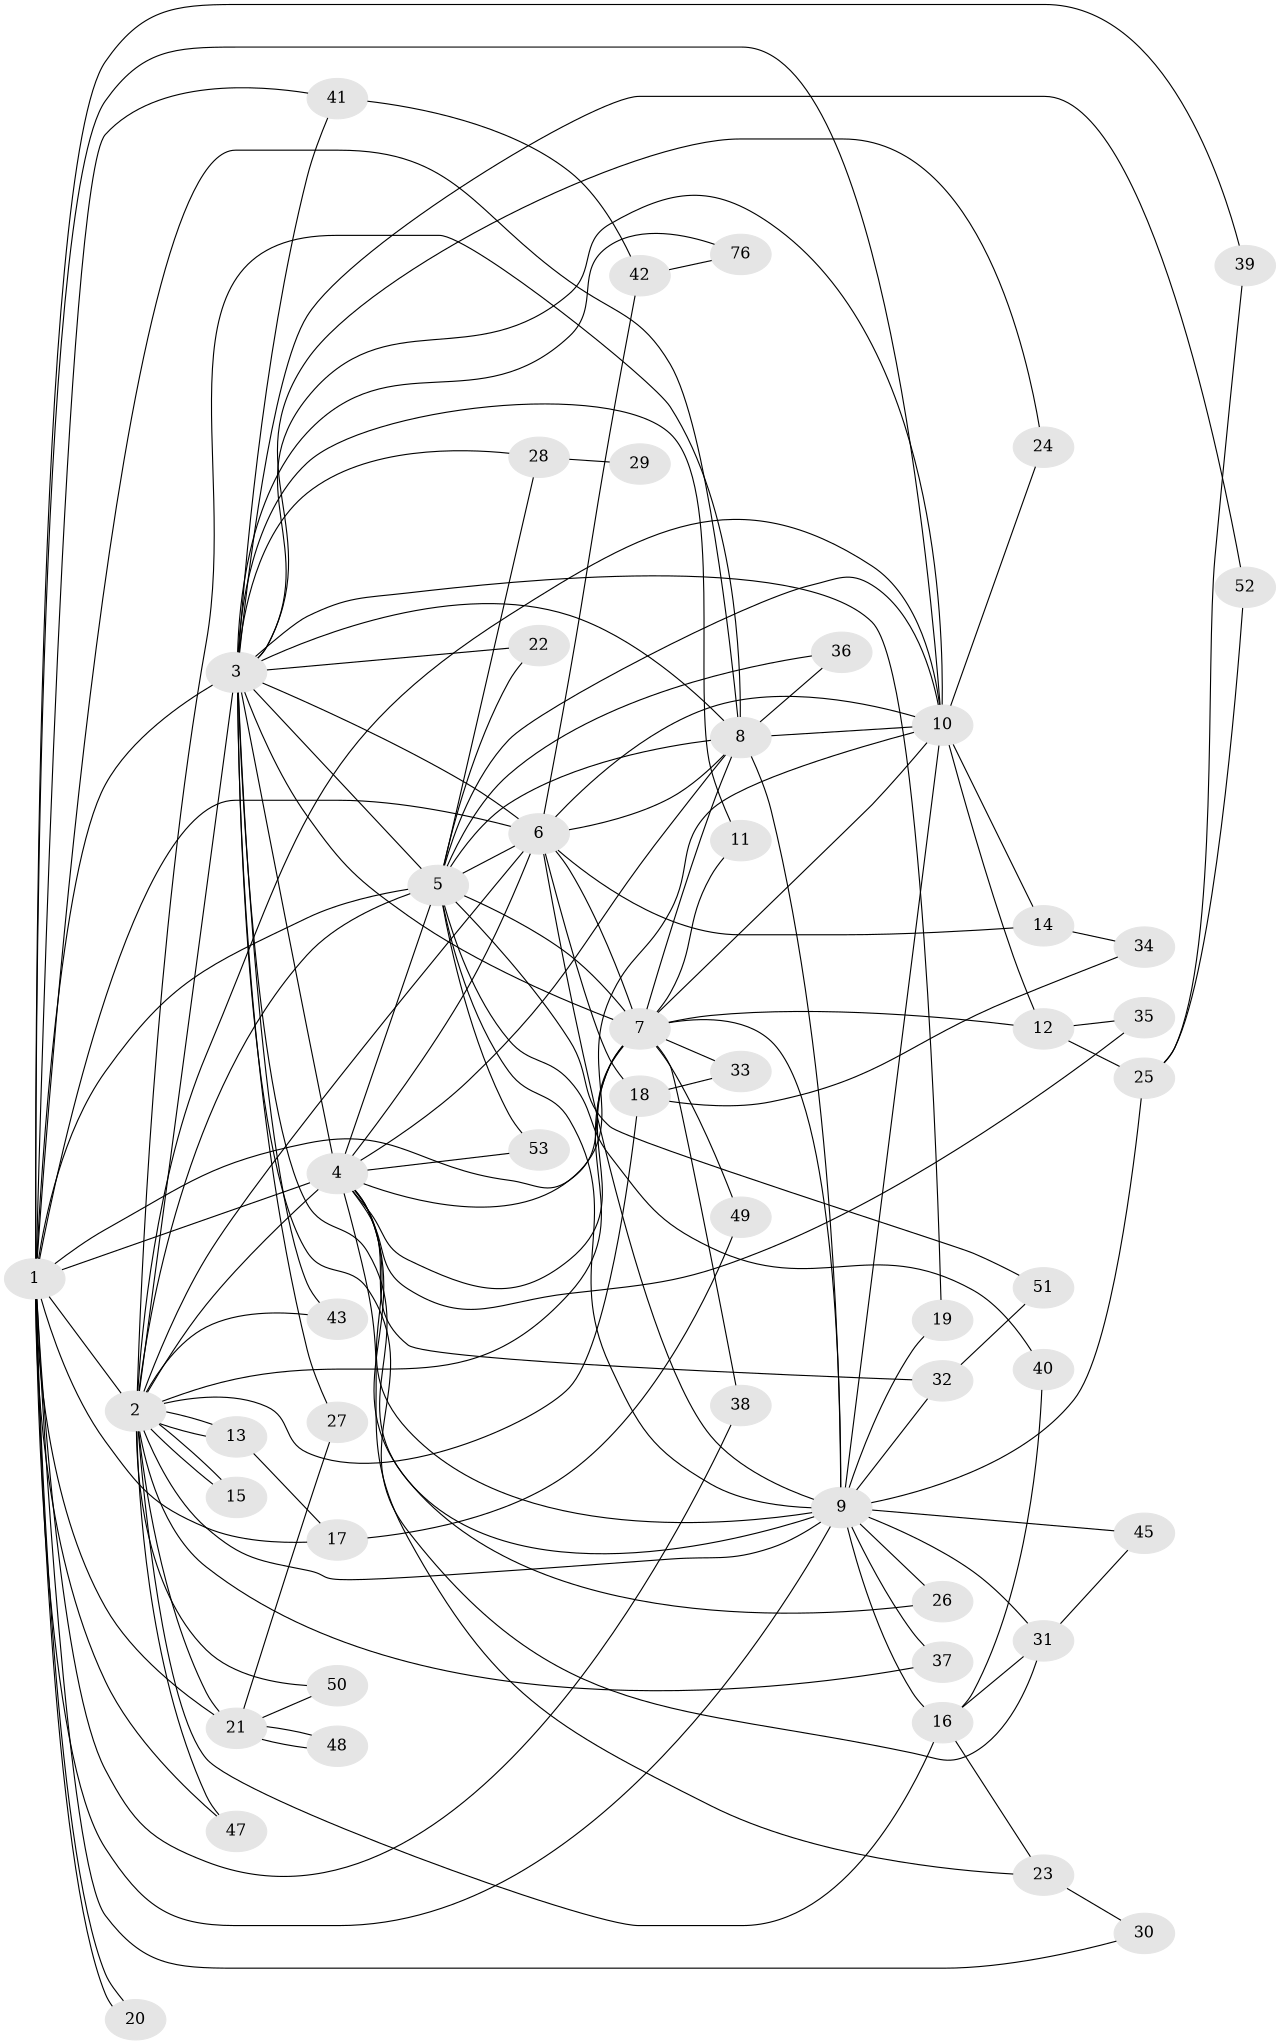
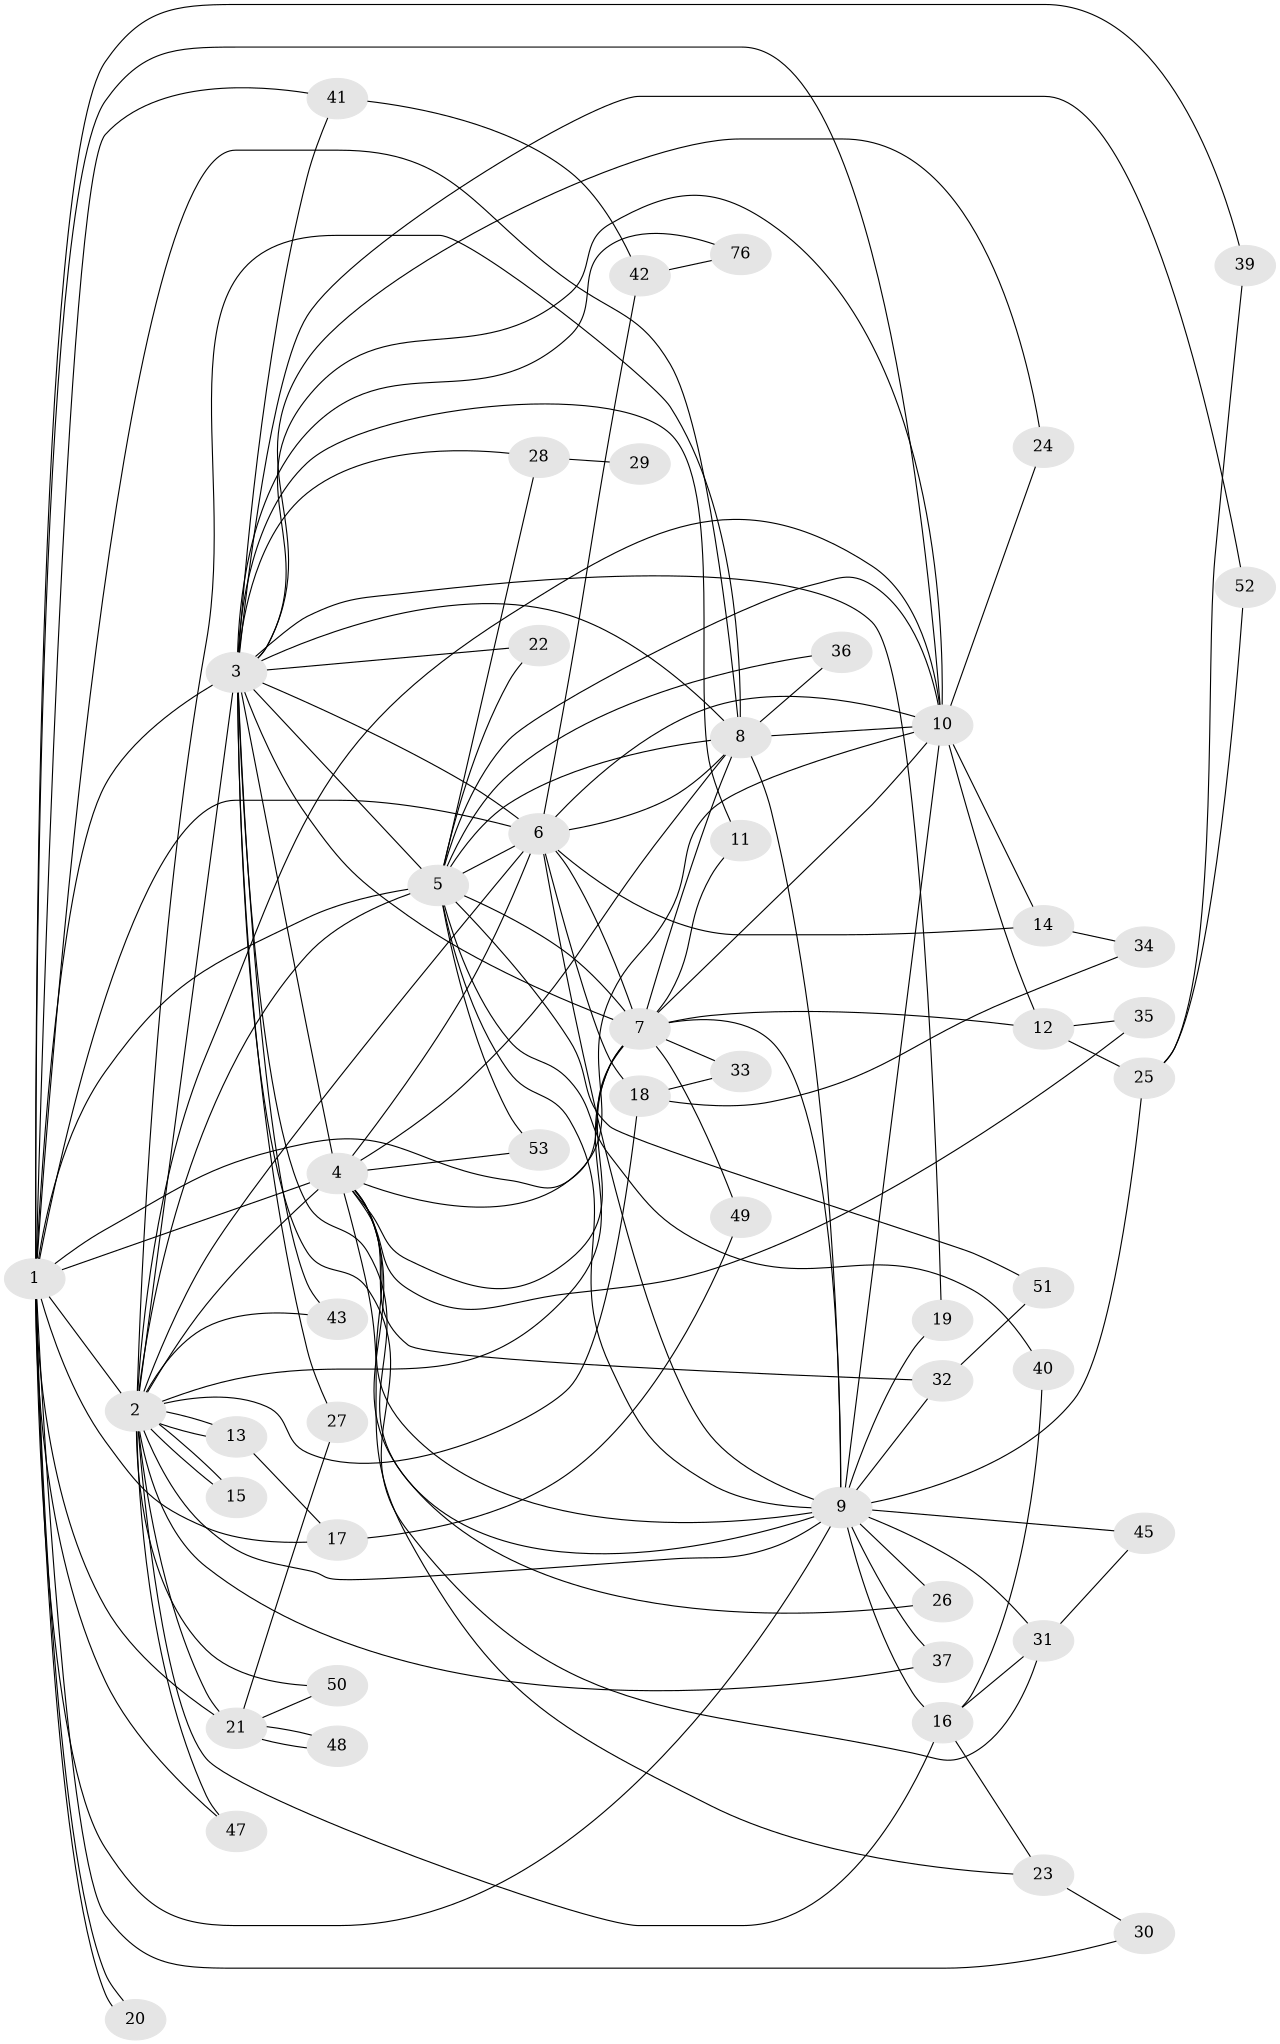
(388, 1029) -> none
(741, 1406) -> none
